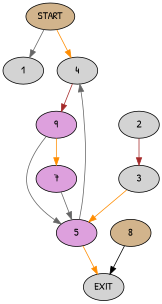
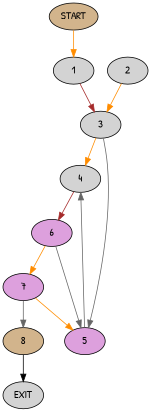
(39, 40) -> (74, 40)
(62, 40) -> (92, 148)
none -> (85, 94)
(56, 125) -> (52, 233)
(139, 148) -> (116, 94)
(65, 202) -> (51, 312)
(111, 204) -> (106, 230)
(88, 257) -> none
none -> (23, 310)
